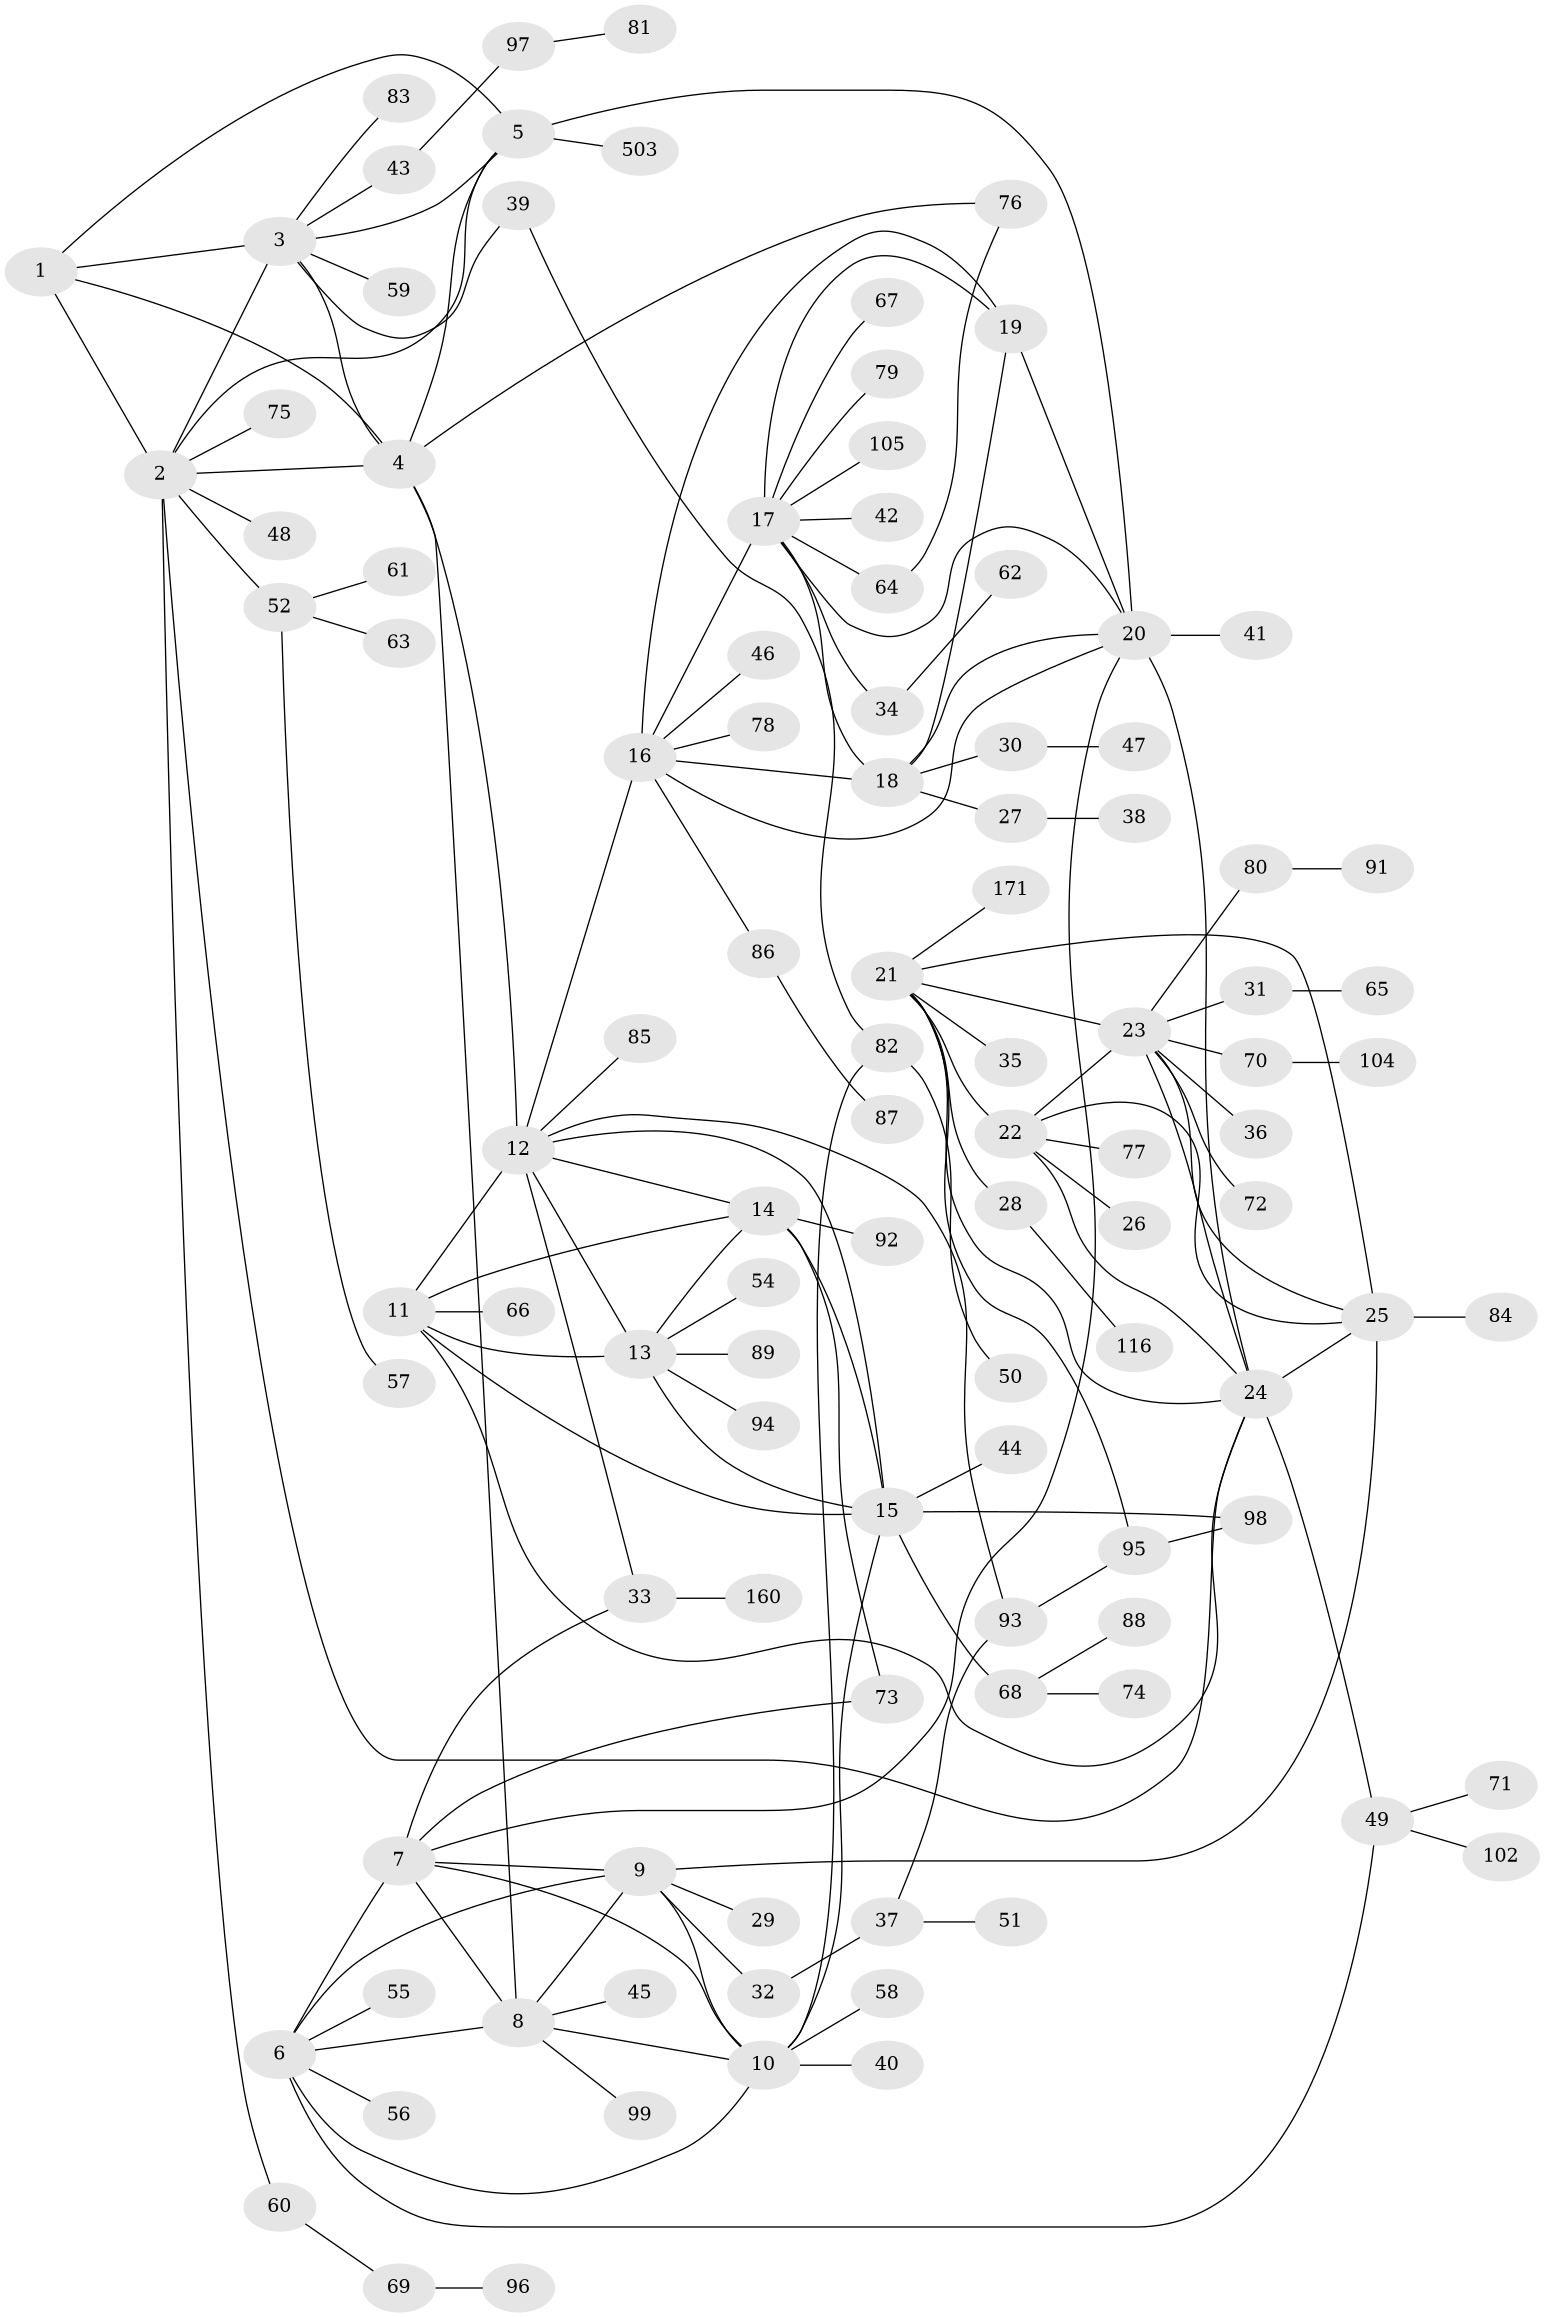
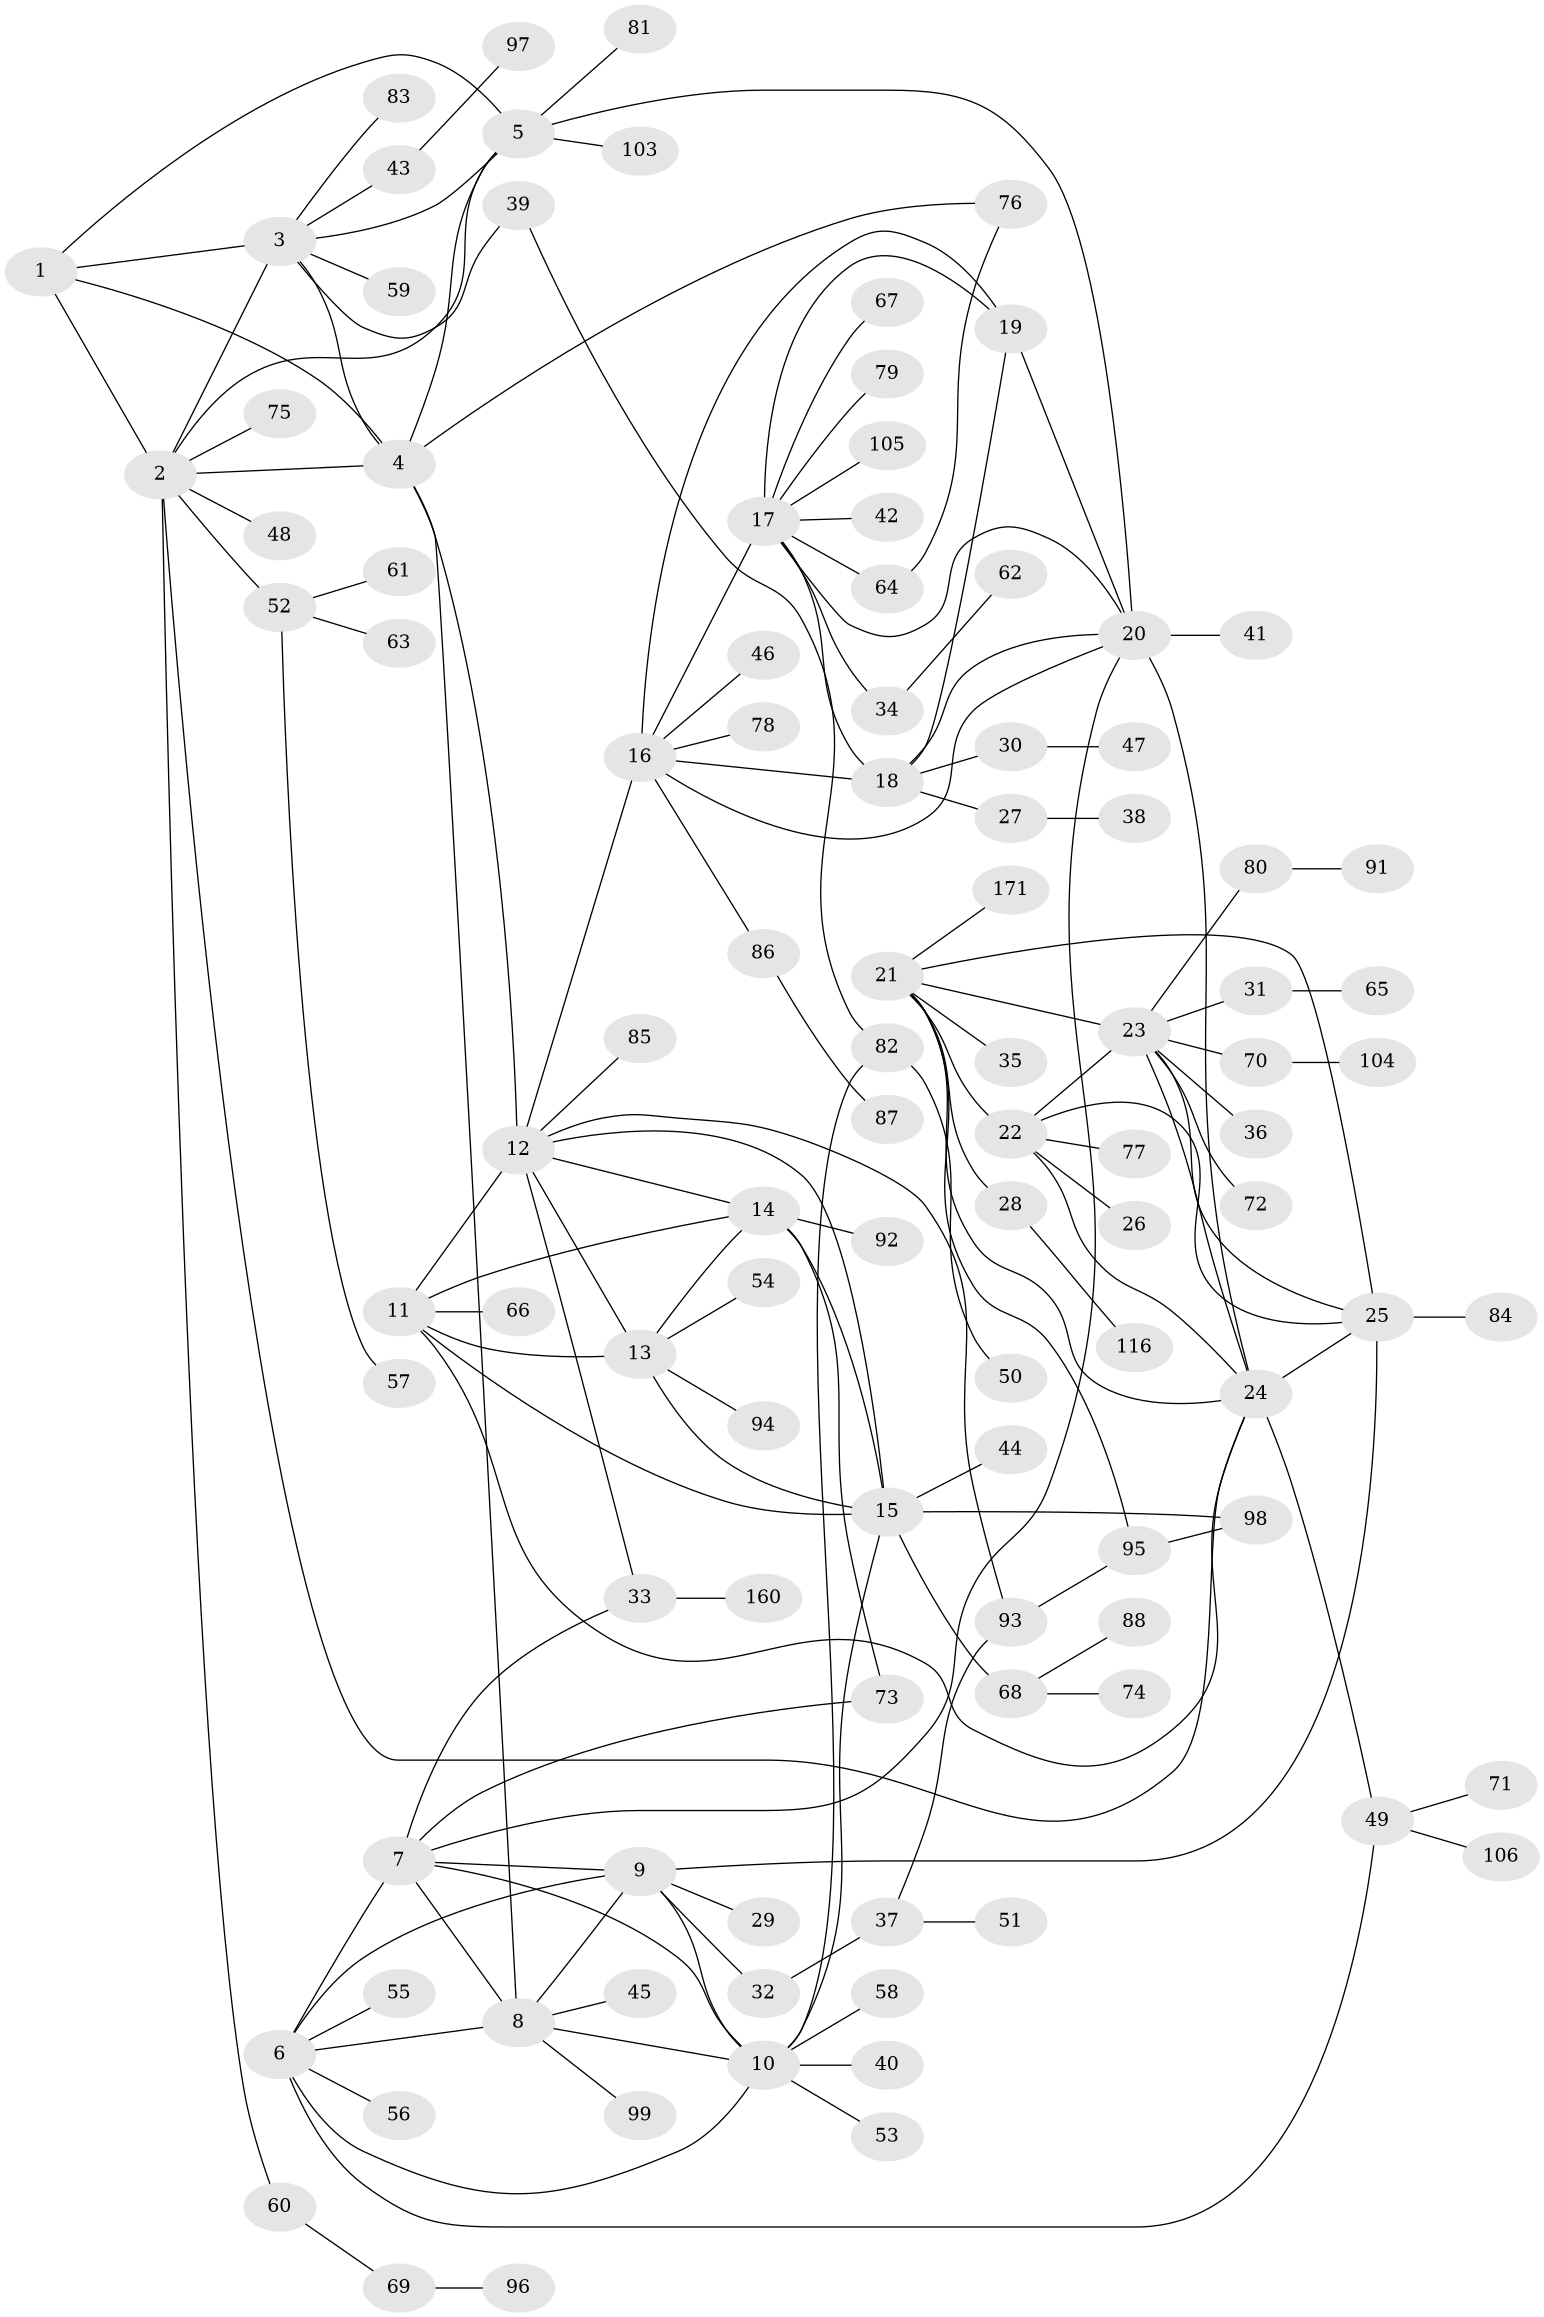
(579, 38) -> (579, 82)
(640, 151) -> (640, 151)
(764, 1354) -> none
(1501, 1857) -> (1501, 1857)
none -> (887, 2137)
